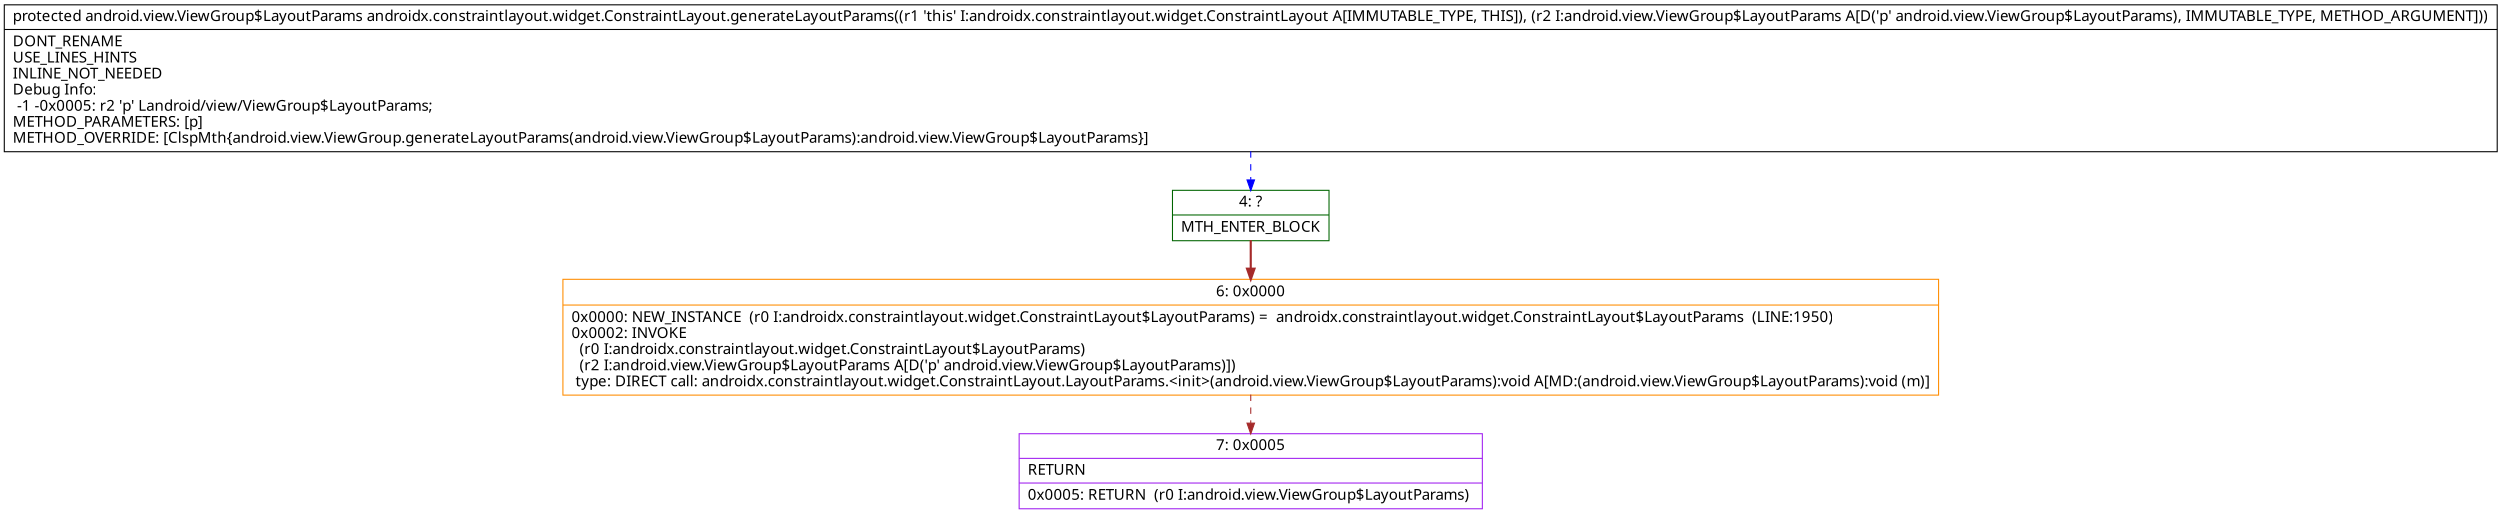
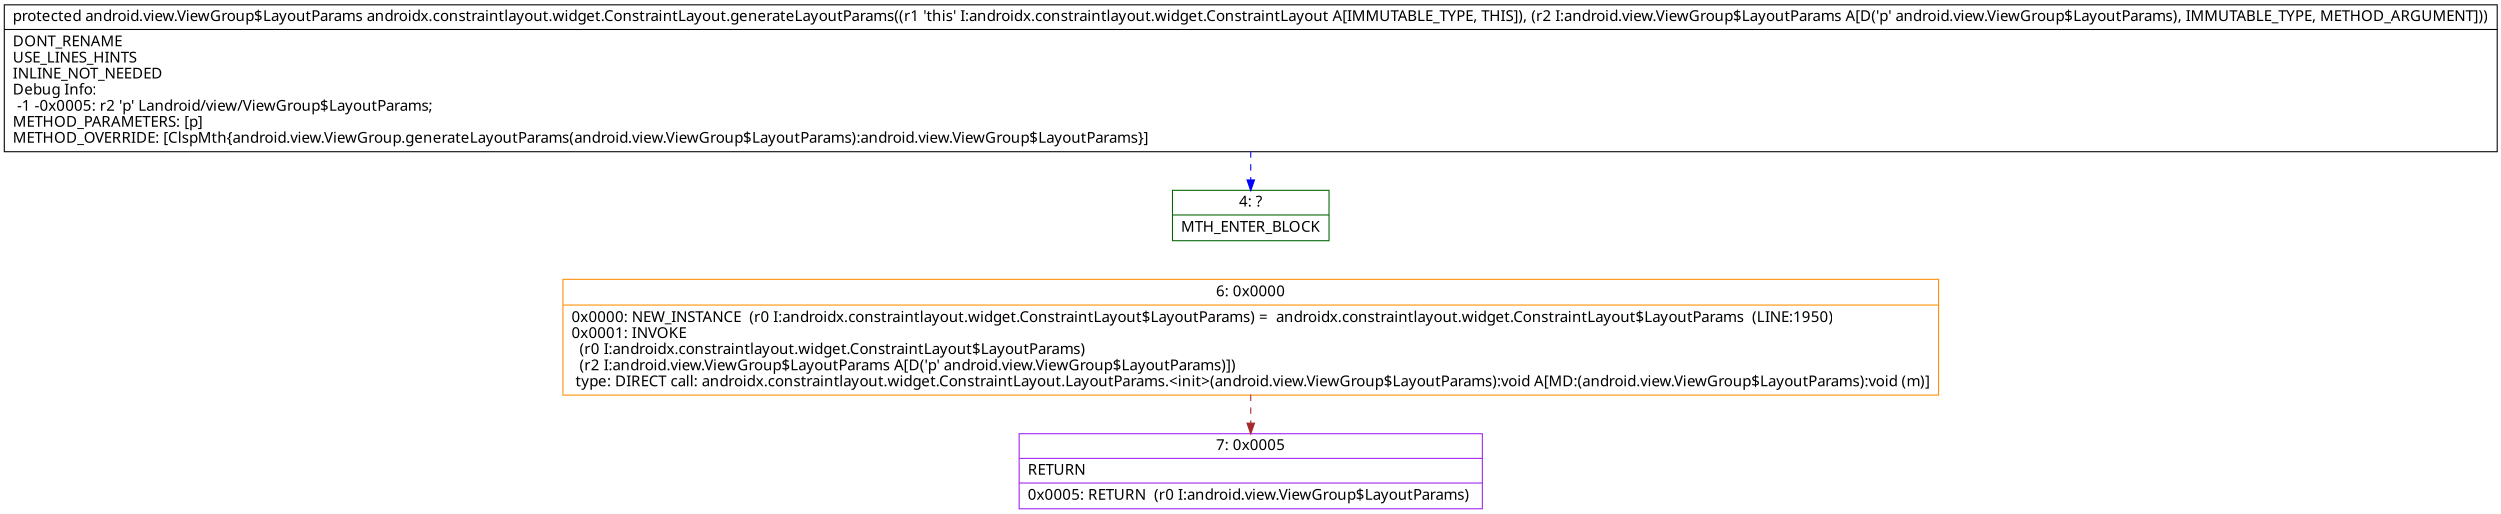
(1251, 254) -> none
(633, 333) -> (633, 333)
